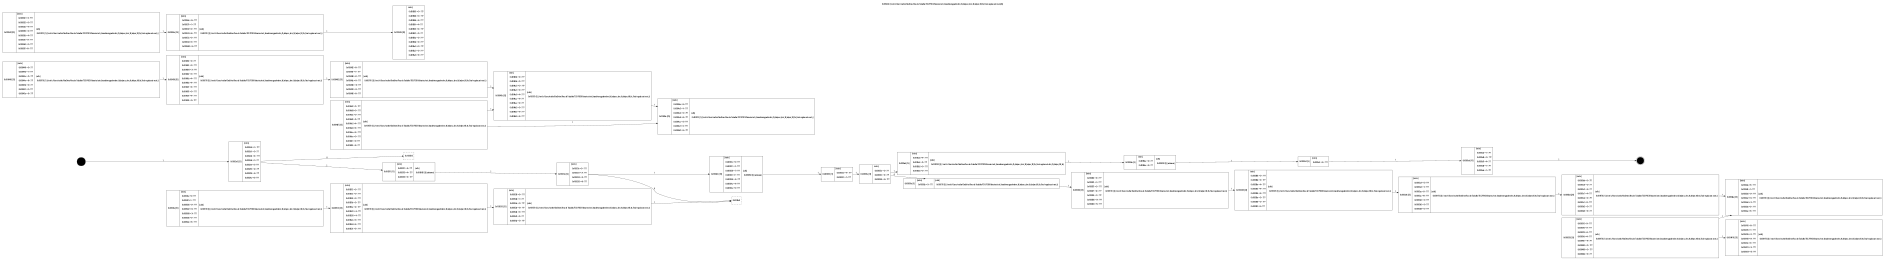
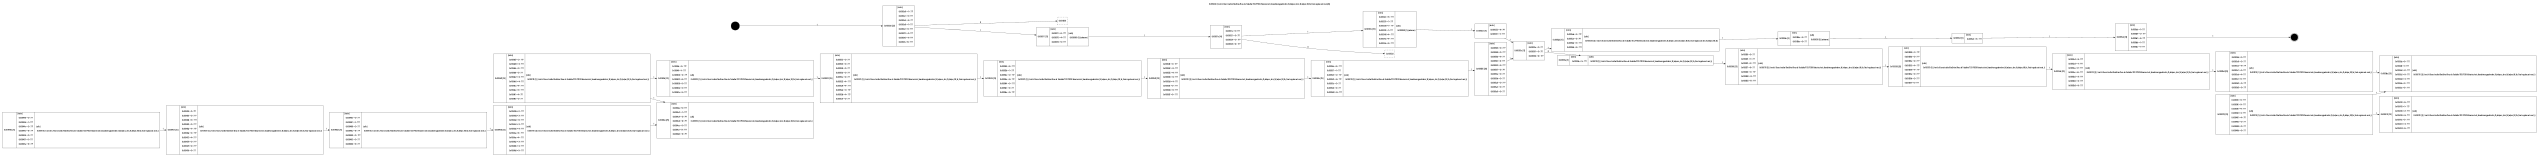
none -> (1509, 60)
(490, 110) -> (653, 78)
(690, 202) -> (1144, 78)
